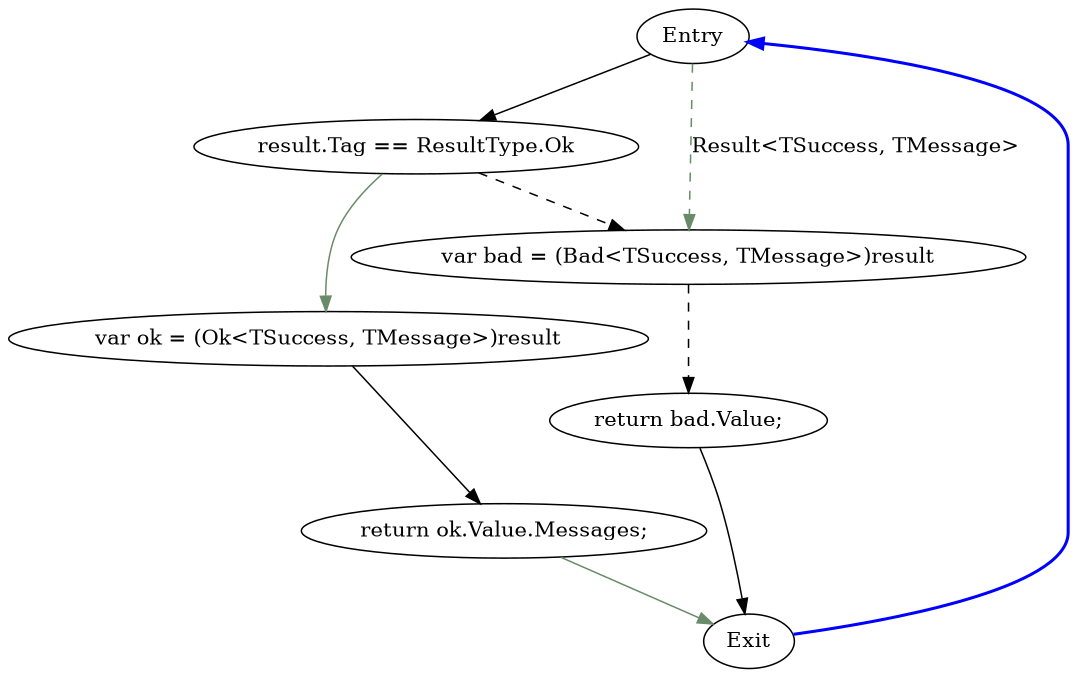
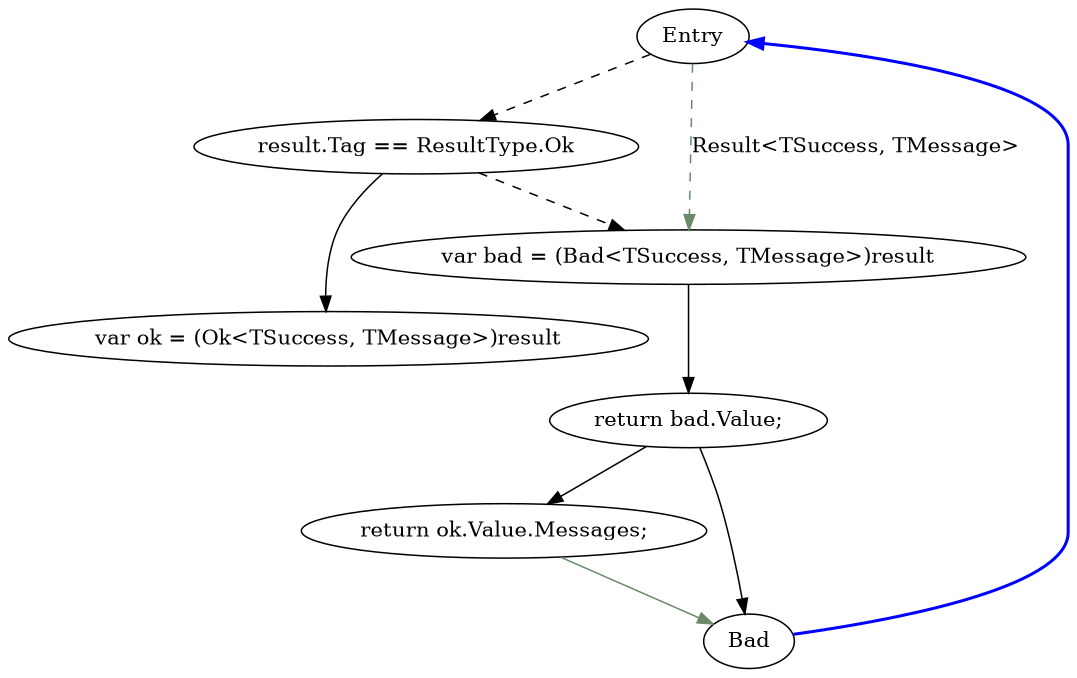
(573, 85) -> (573, 85)
(339, 228) -> (339, 228)
(689, 331) -> (689, 331)
(411, 429) -> (603, 472)
(749, 641) -> (749, 641)
